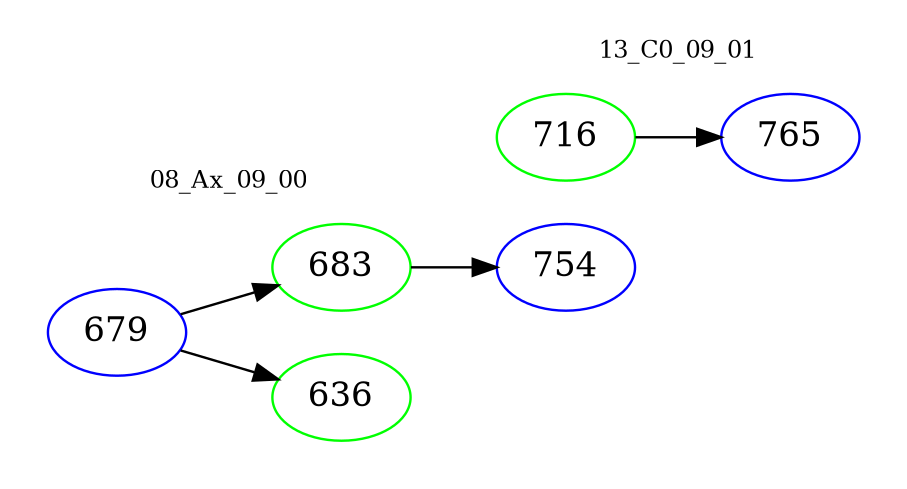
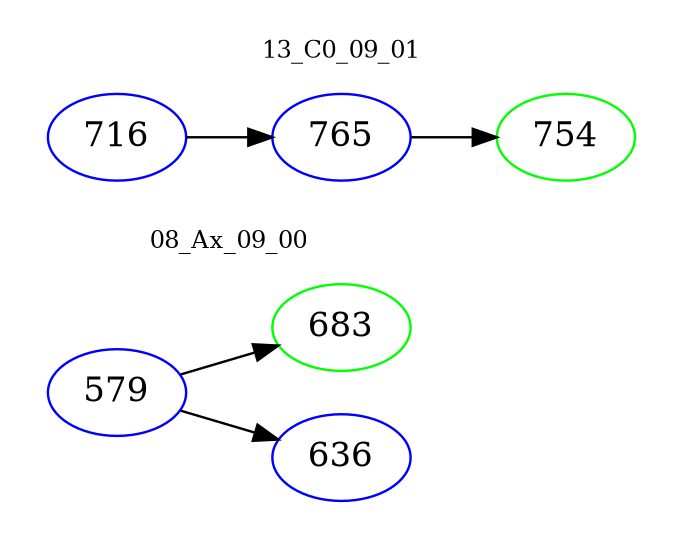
(566, 137) -> (117, 137)
(445, 267) -> (442, 137)
(566, 267) -> (566, 137)
(117, 332) -> (117, 393)
(341, 397) -> (341, 458)
